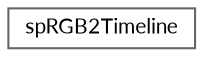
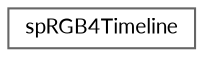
(102, 28) -> (102, 28)
